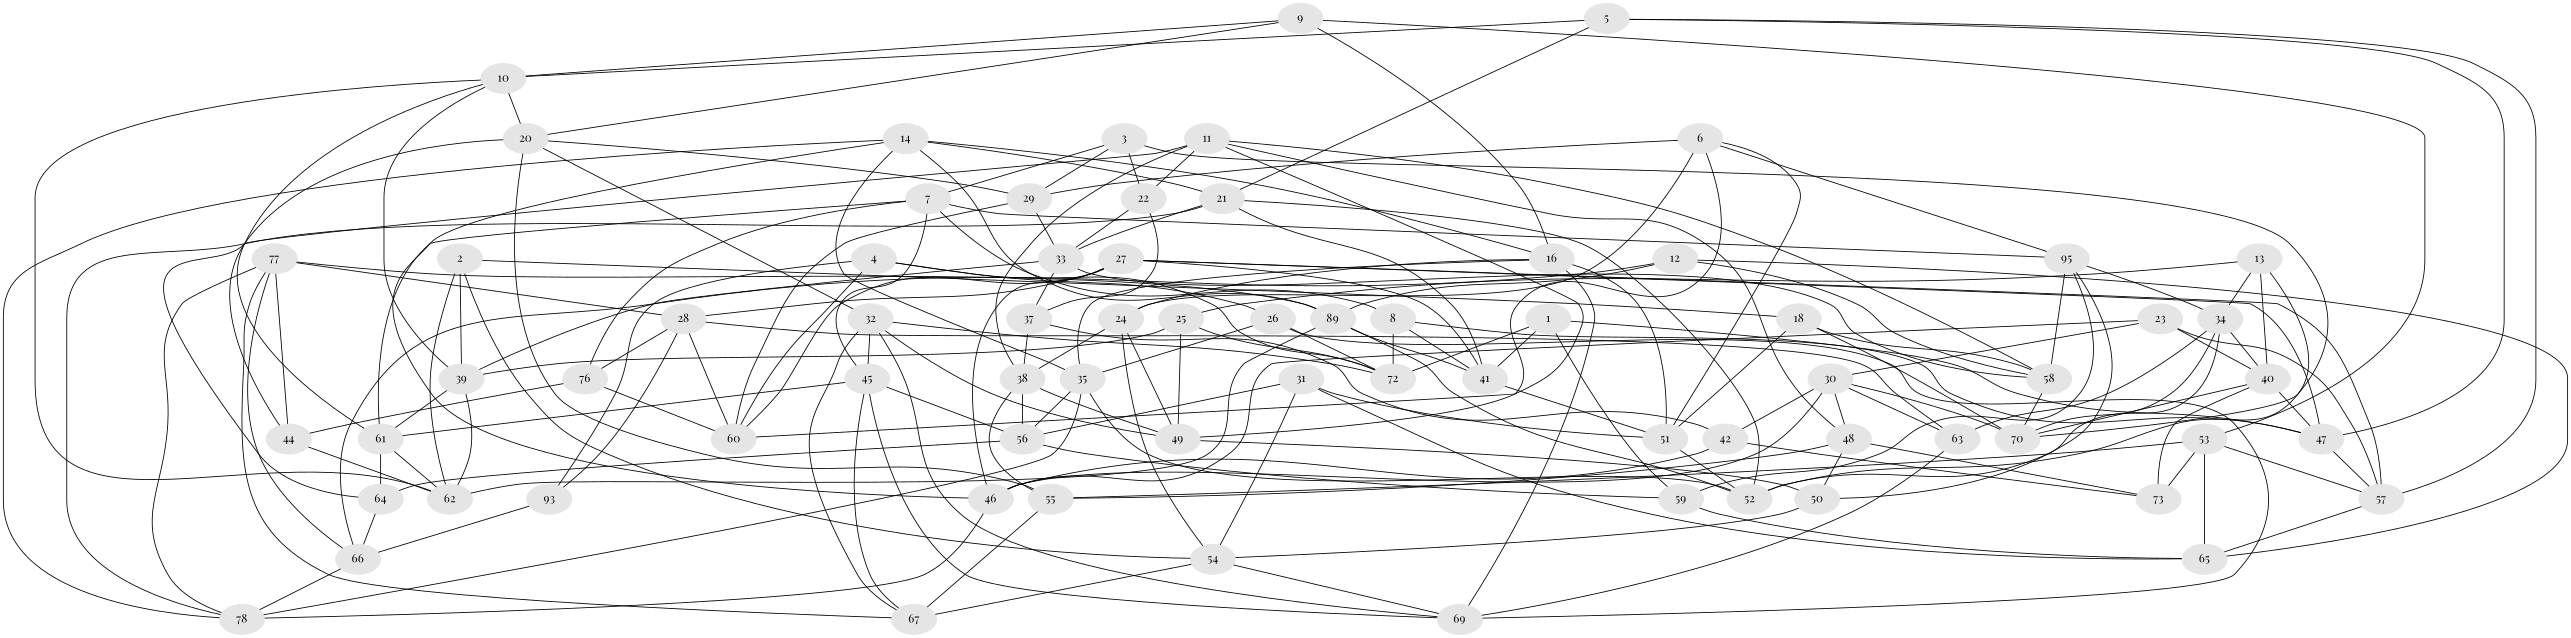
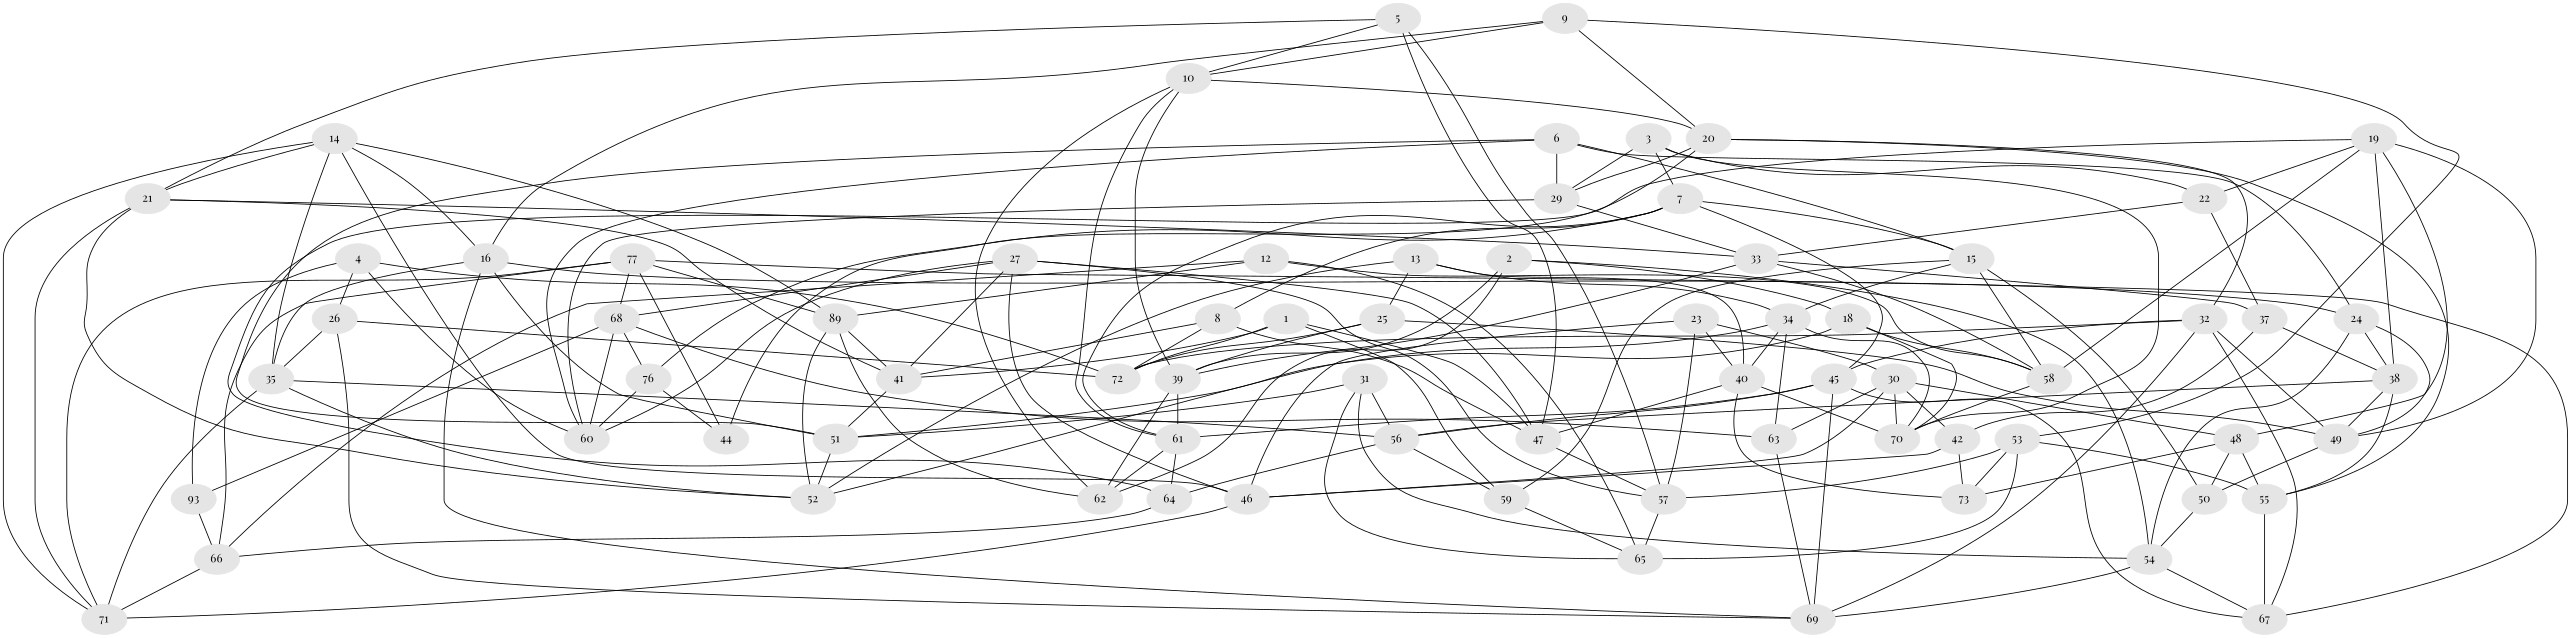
(1207, 139) -> (2374, 139)
(2067, 259) -> (1972, 259)
(684, 319) -> (617, 319)
(369, 469) -> none
(242, 619) -> (104, 619)
